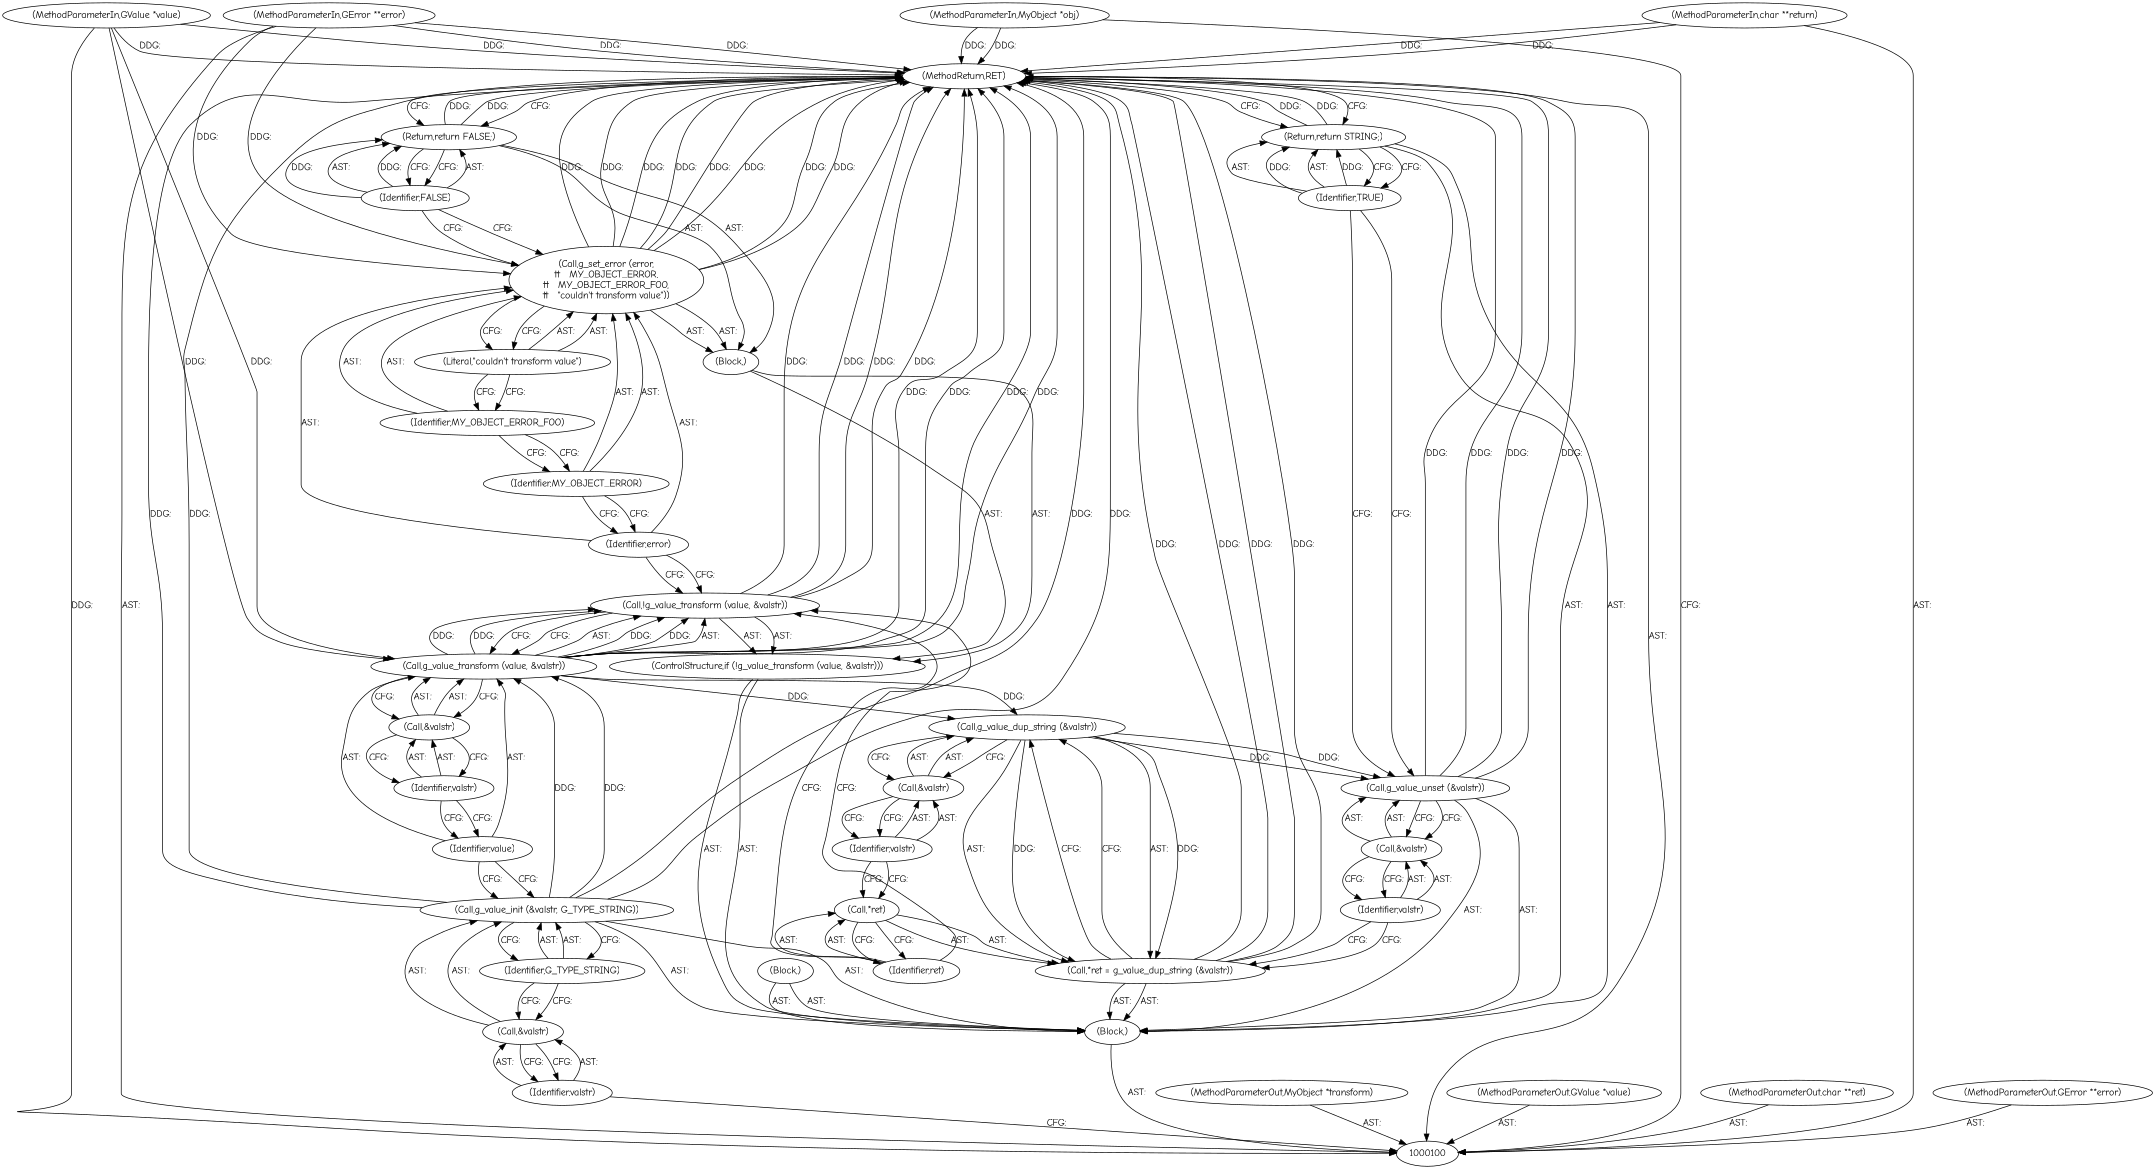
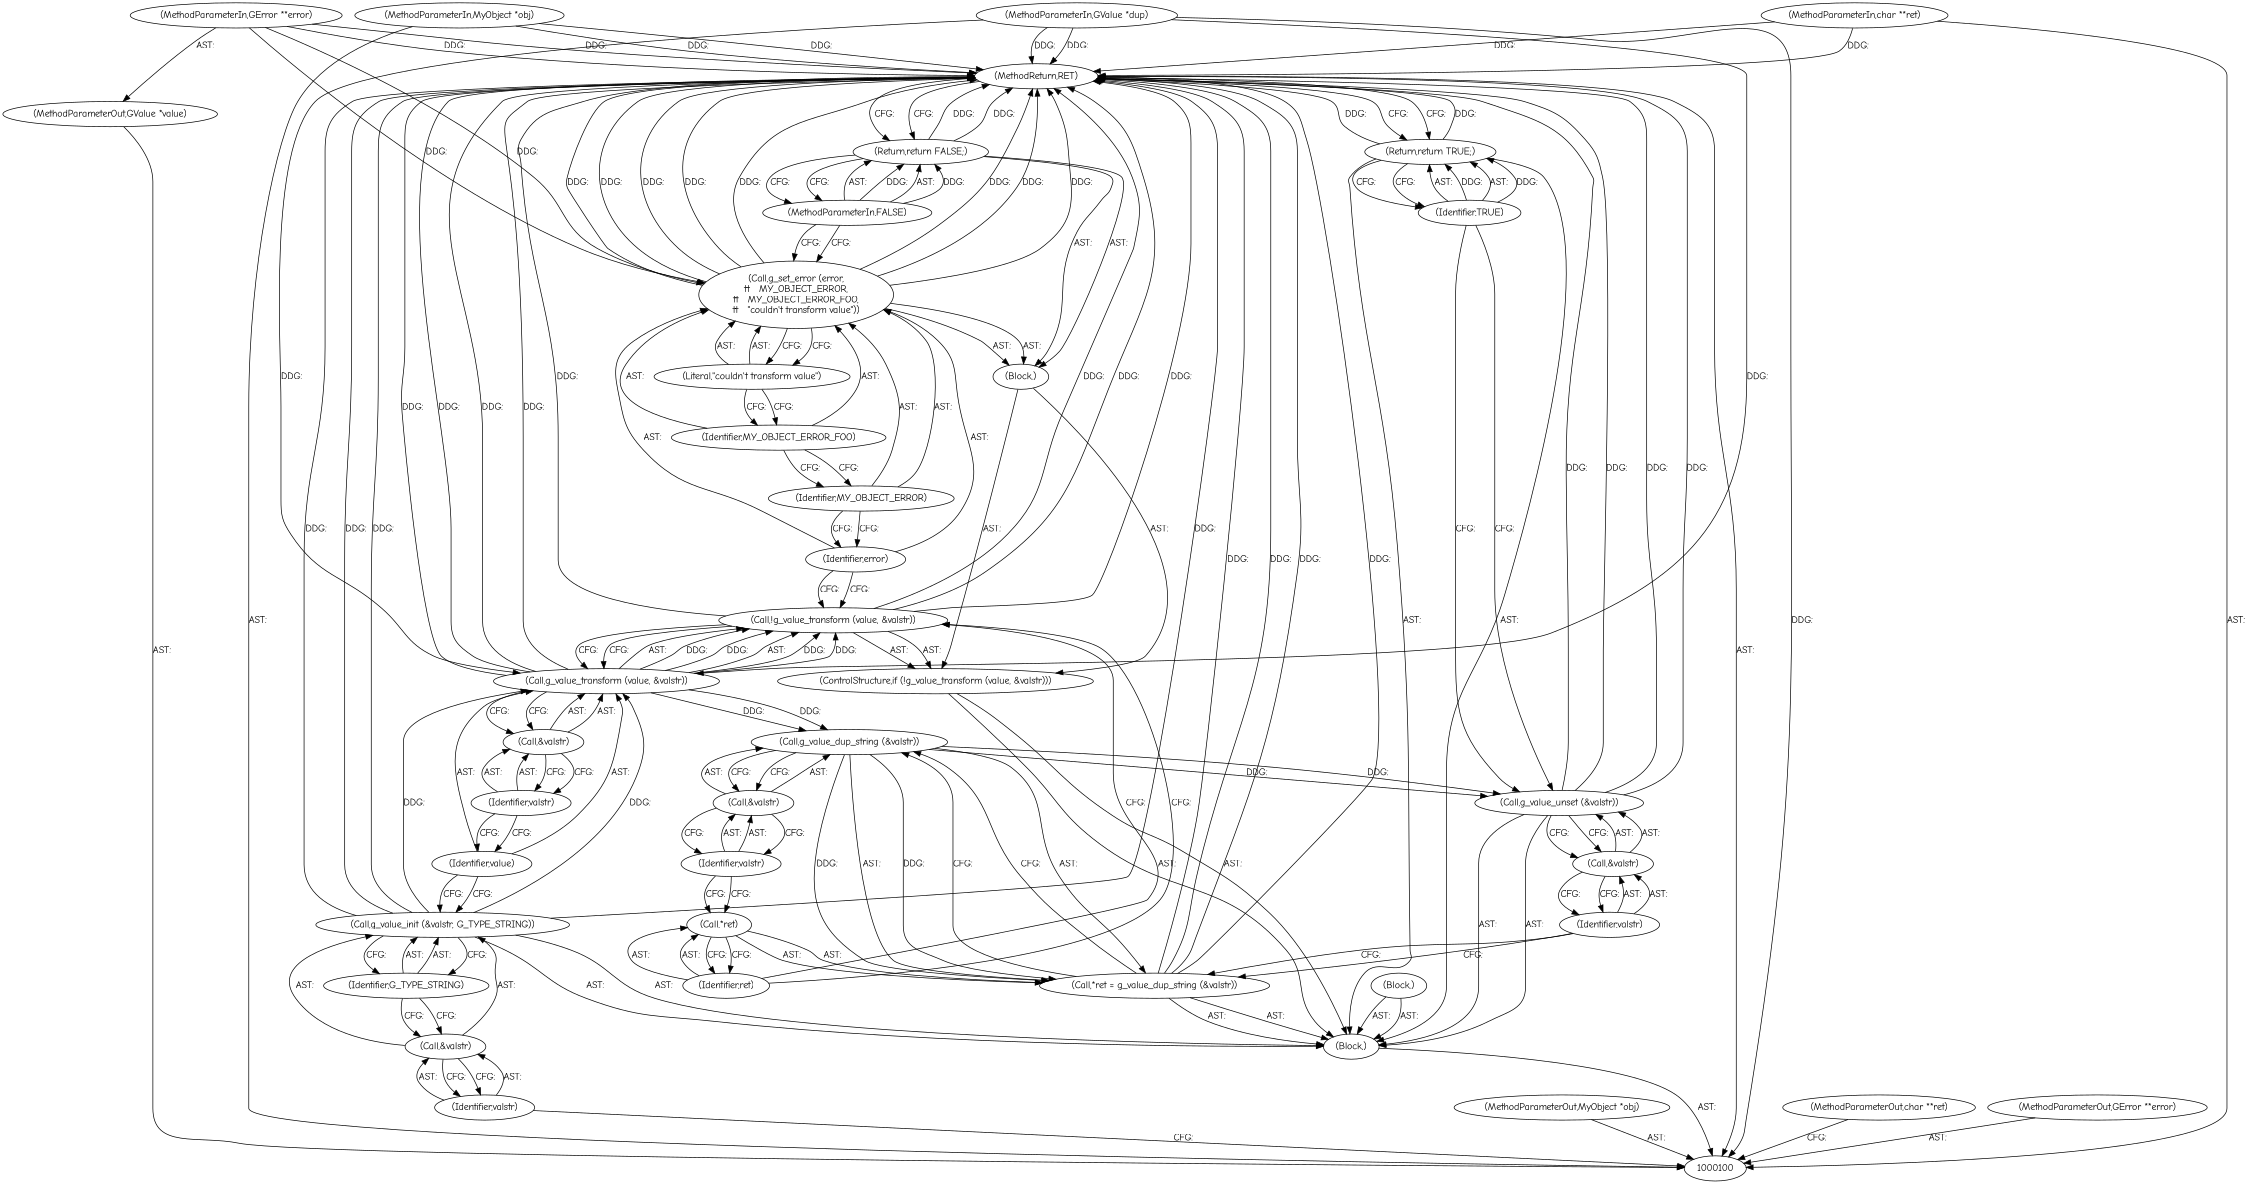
(107, 15) -> (1077, 15)
(1745, 15) -> (1855, 15)
(1334, 137) -> (1430, 152)
(415, 198) -> (847, 213)
(1692, 606) -> (260, 620)
(1282, 1093) -> (1562, 1108)
(190, 1107) -> (171, 60)
(1740, 1123) -> (1819, 1138)
